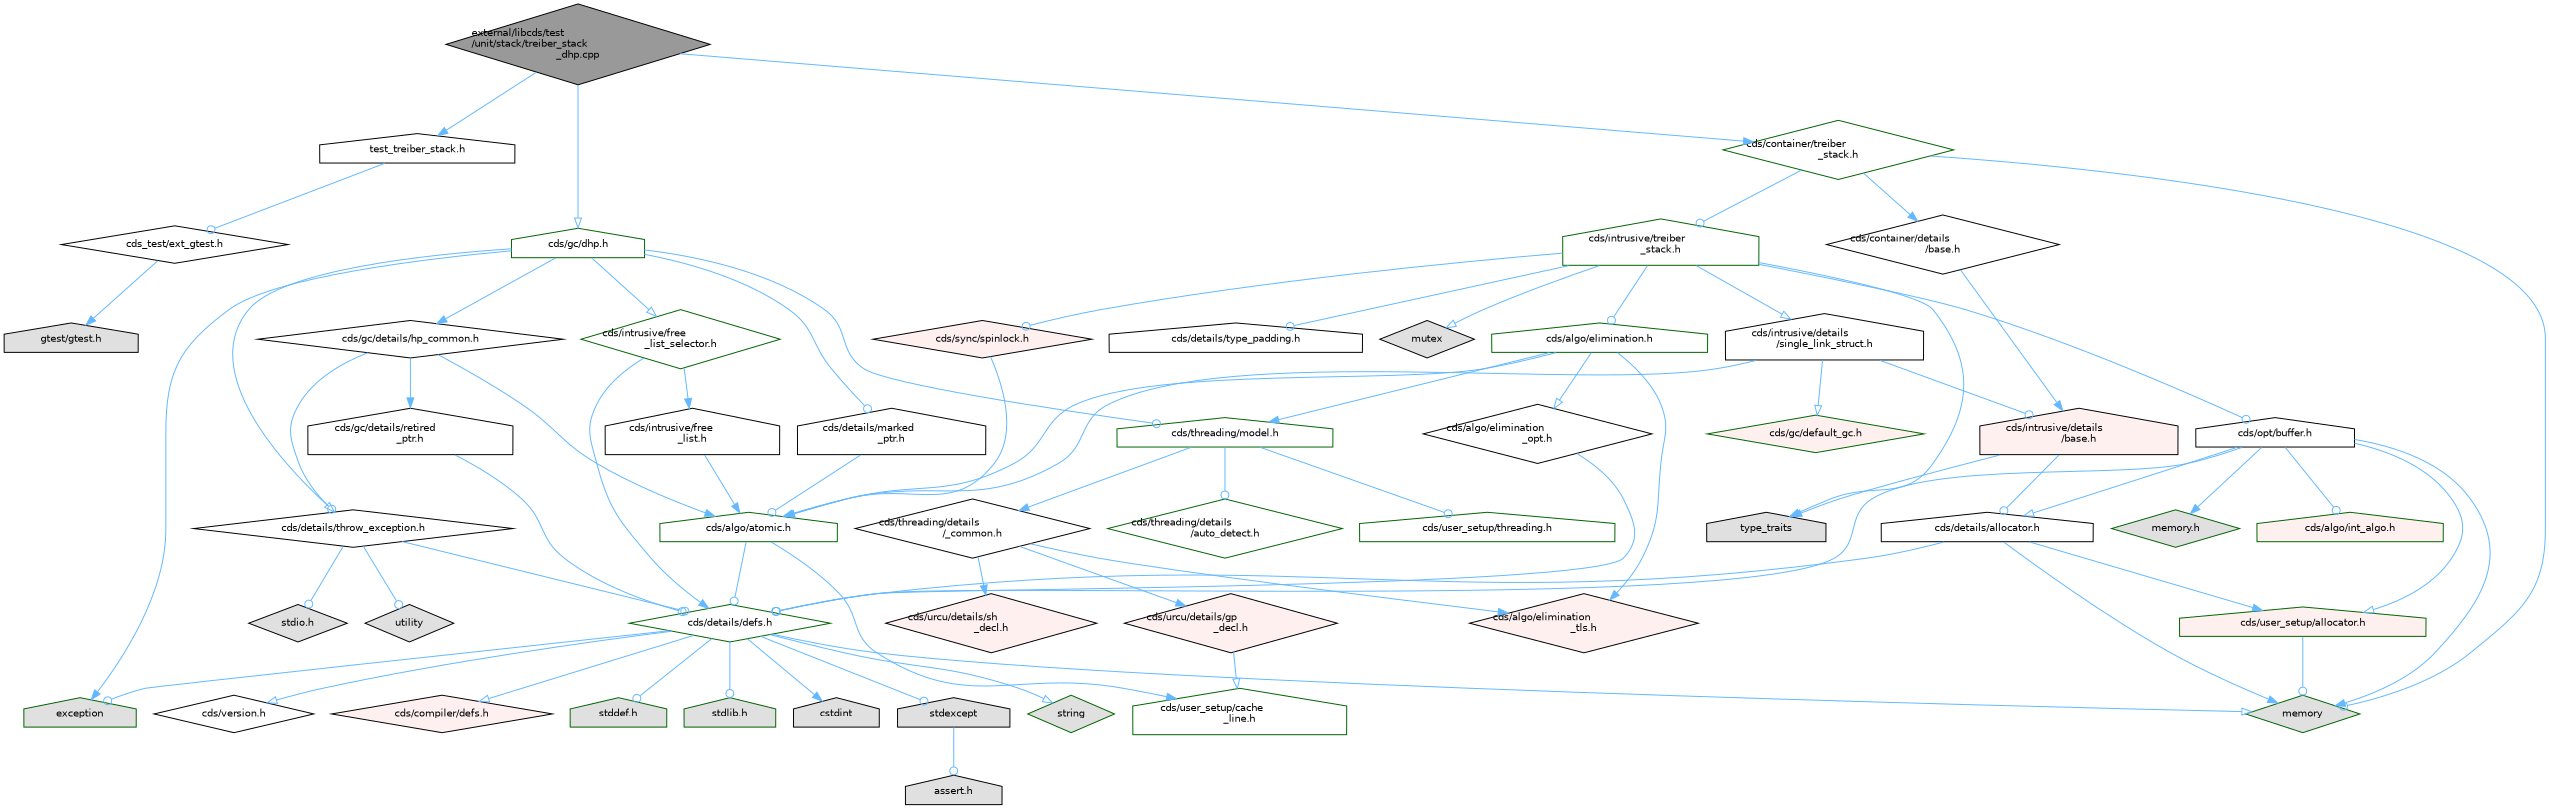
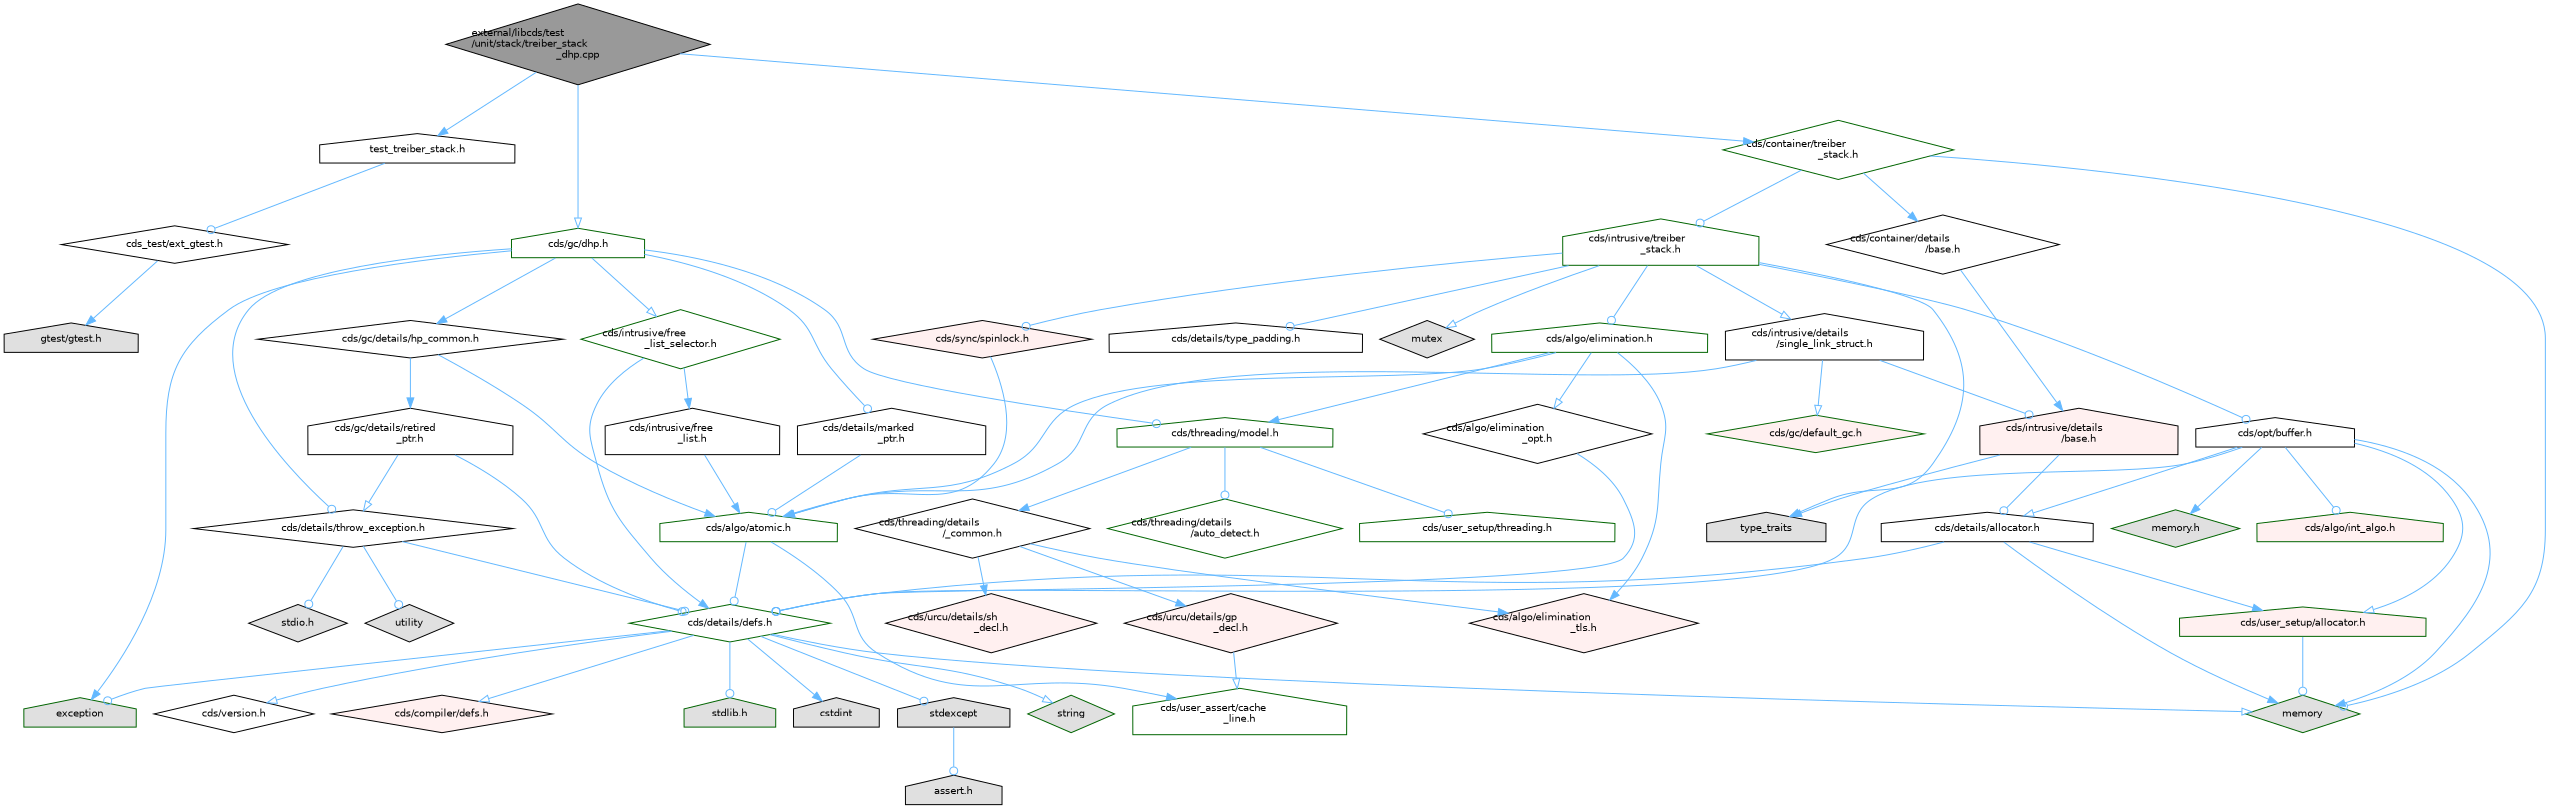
(294, 415) -> (383, 479)
(618, 714) -> none
(1240, 714) -> (1240, 714)
